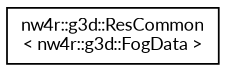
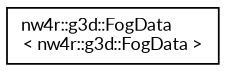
(113, 36) -> (113, 36)
